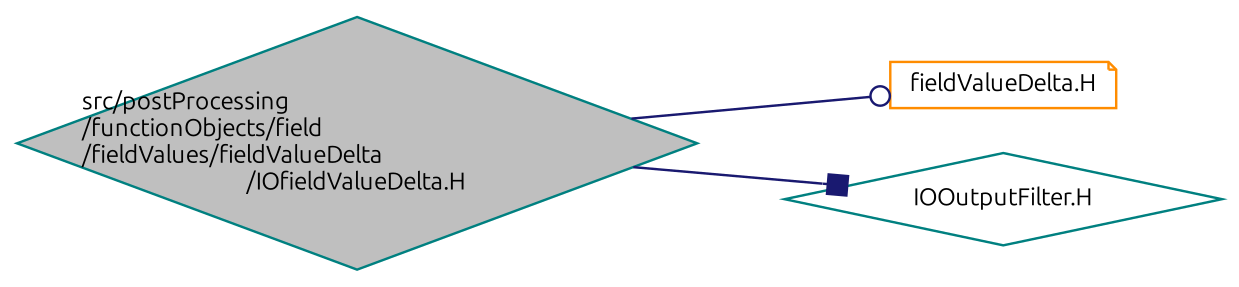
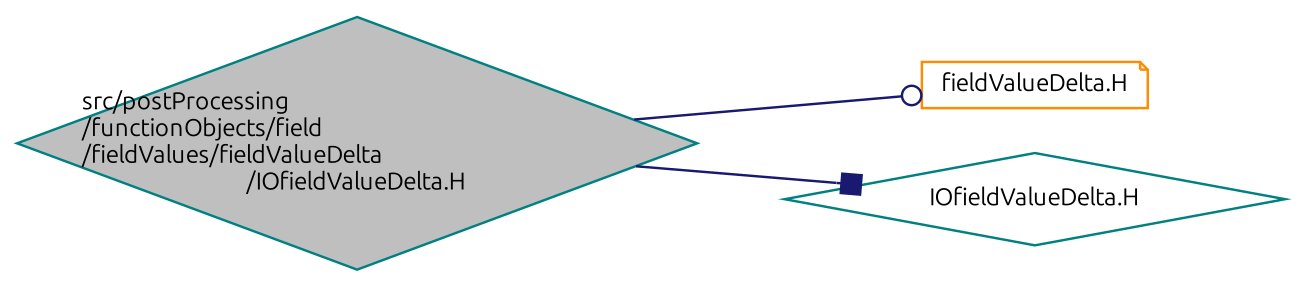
(1003, 199) -> (1035, 199)
